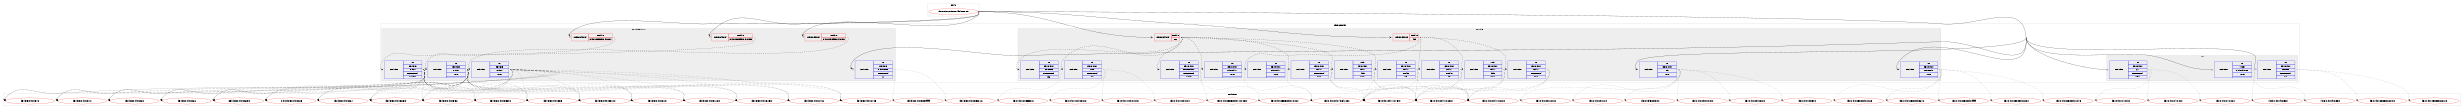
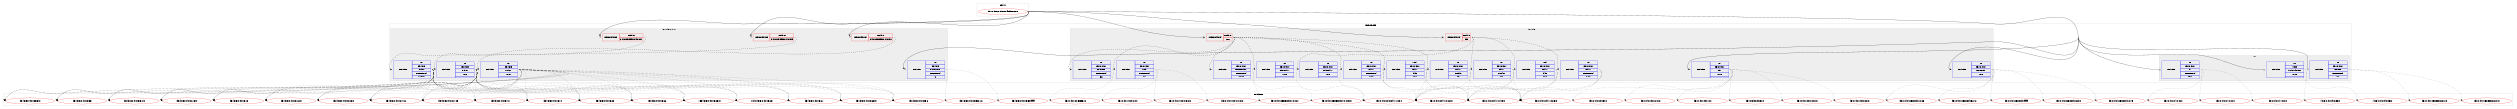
none -> (187, 101)
(1337, 101) -> (1389, 101)
